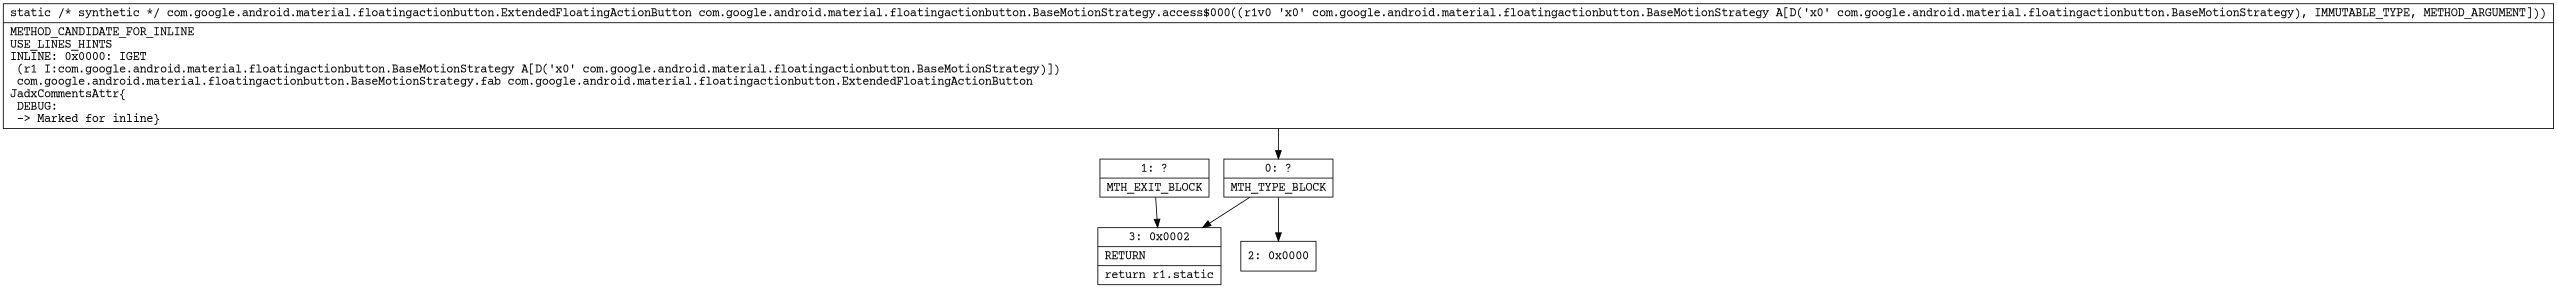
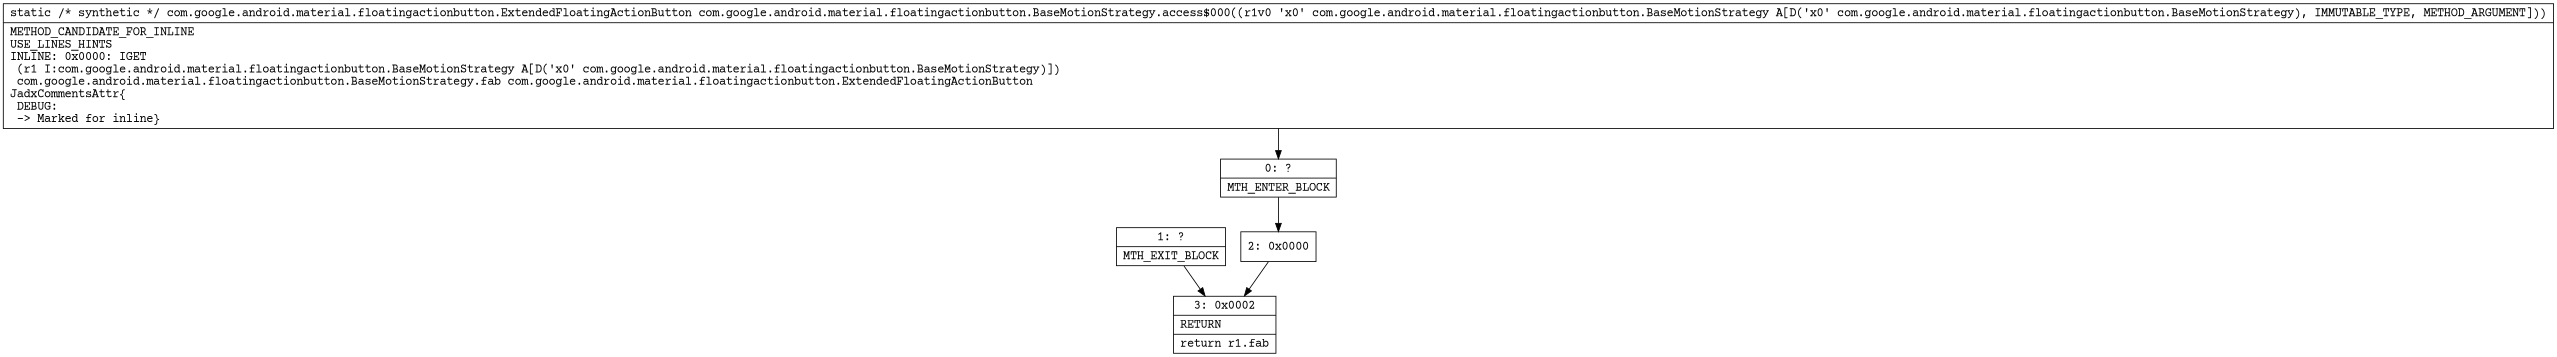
(1278, 187) -> (1278, 187)
(1230, 210) -> (1259, 275)
(1159, 275) -> (1225, 343)
